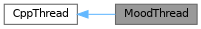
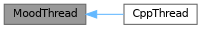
(102, 14) -> (110, 14)
